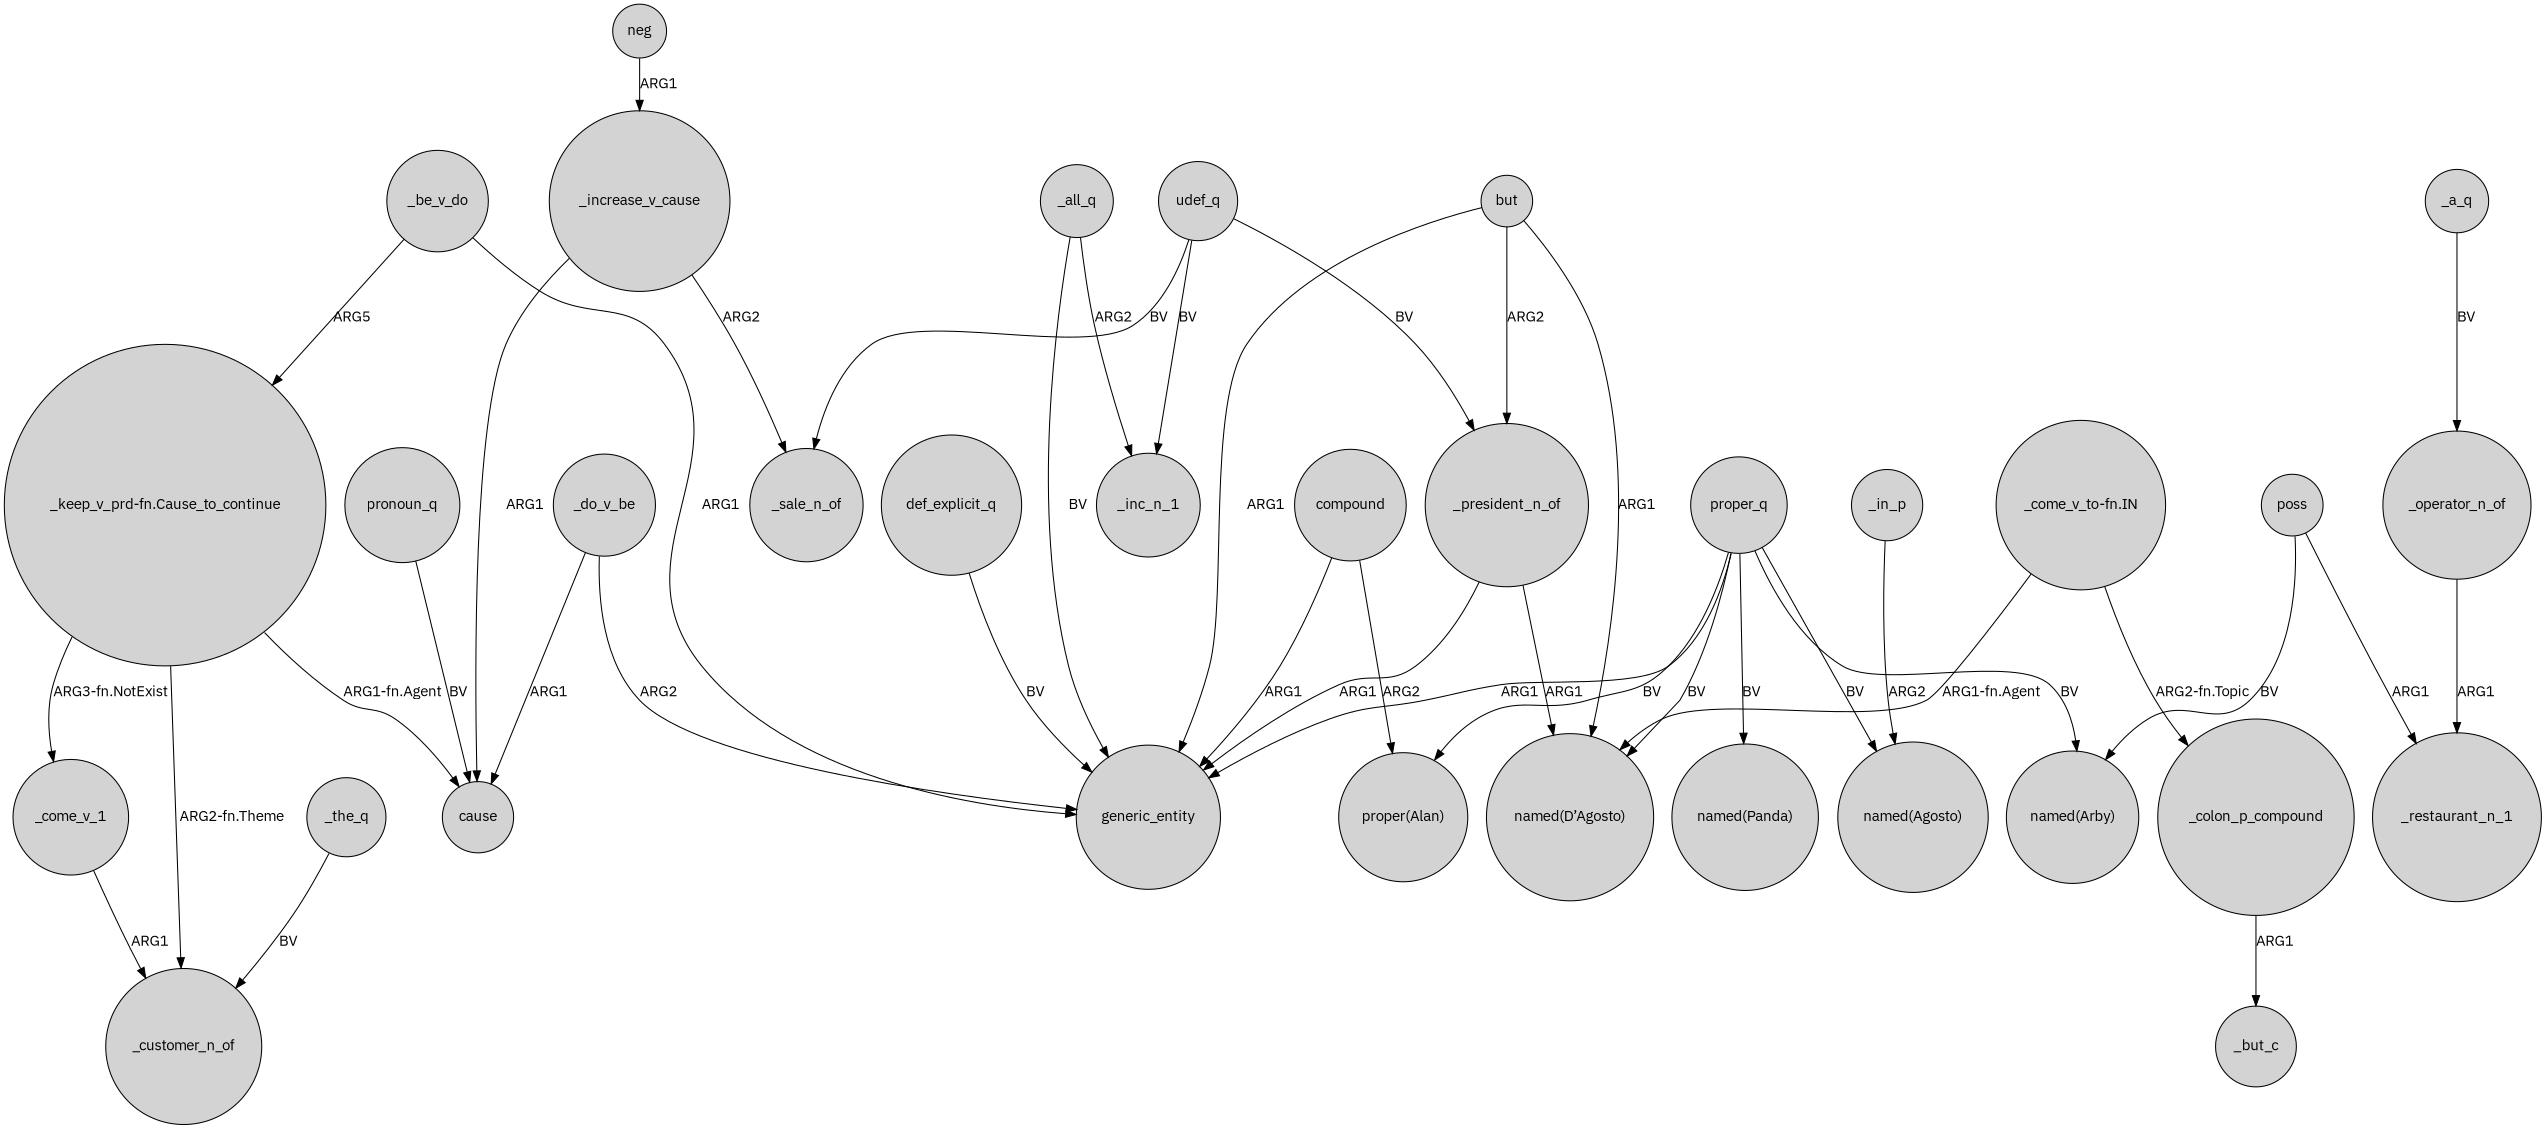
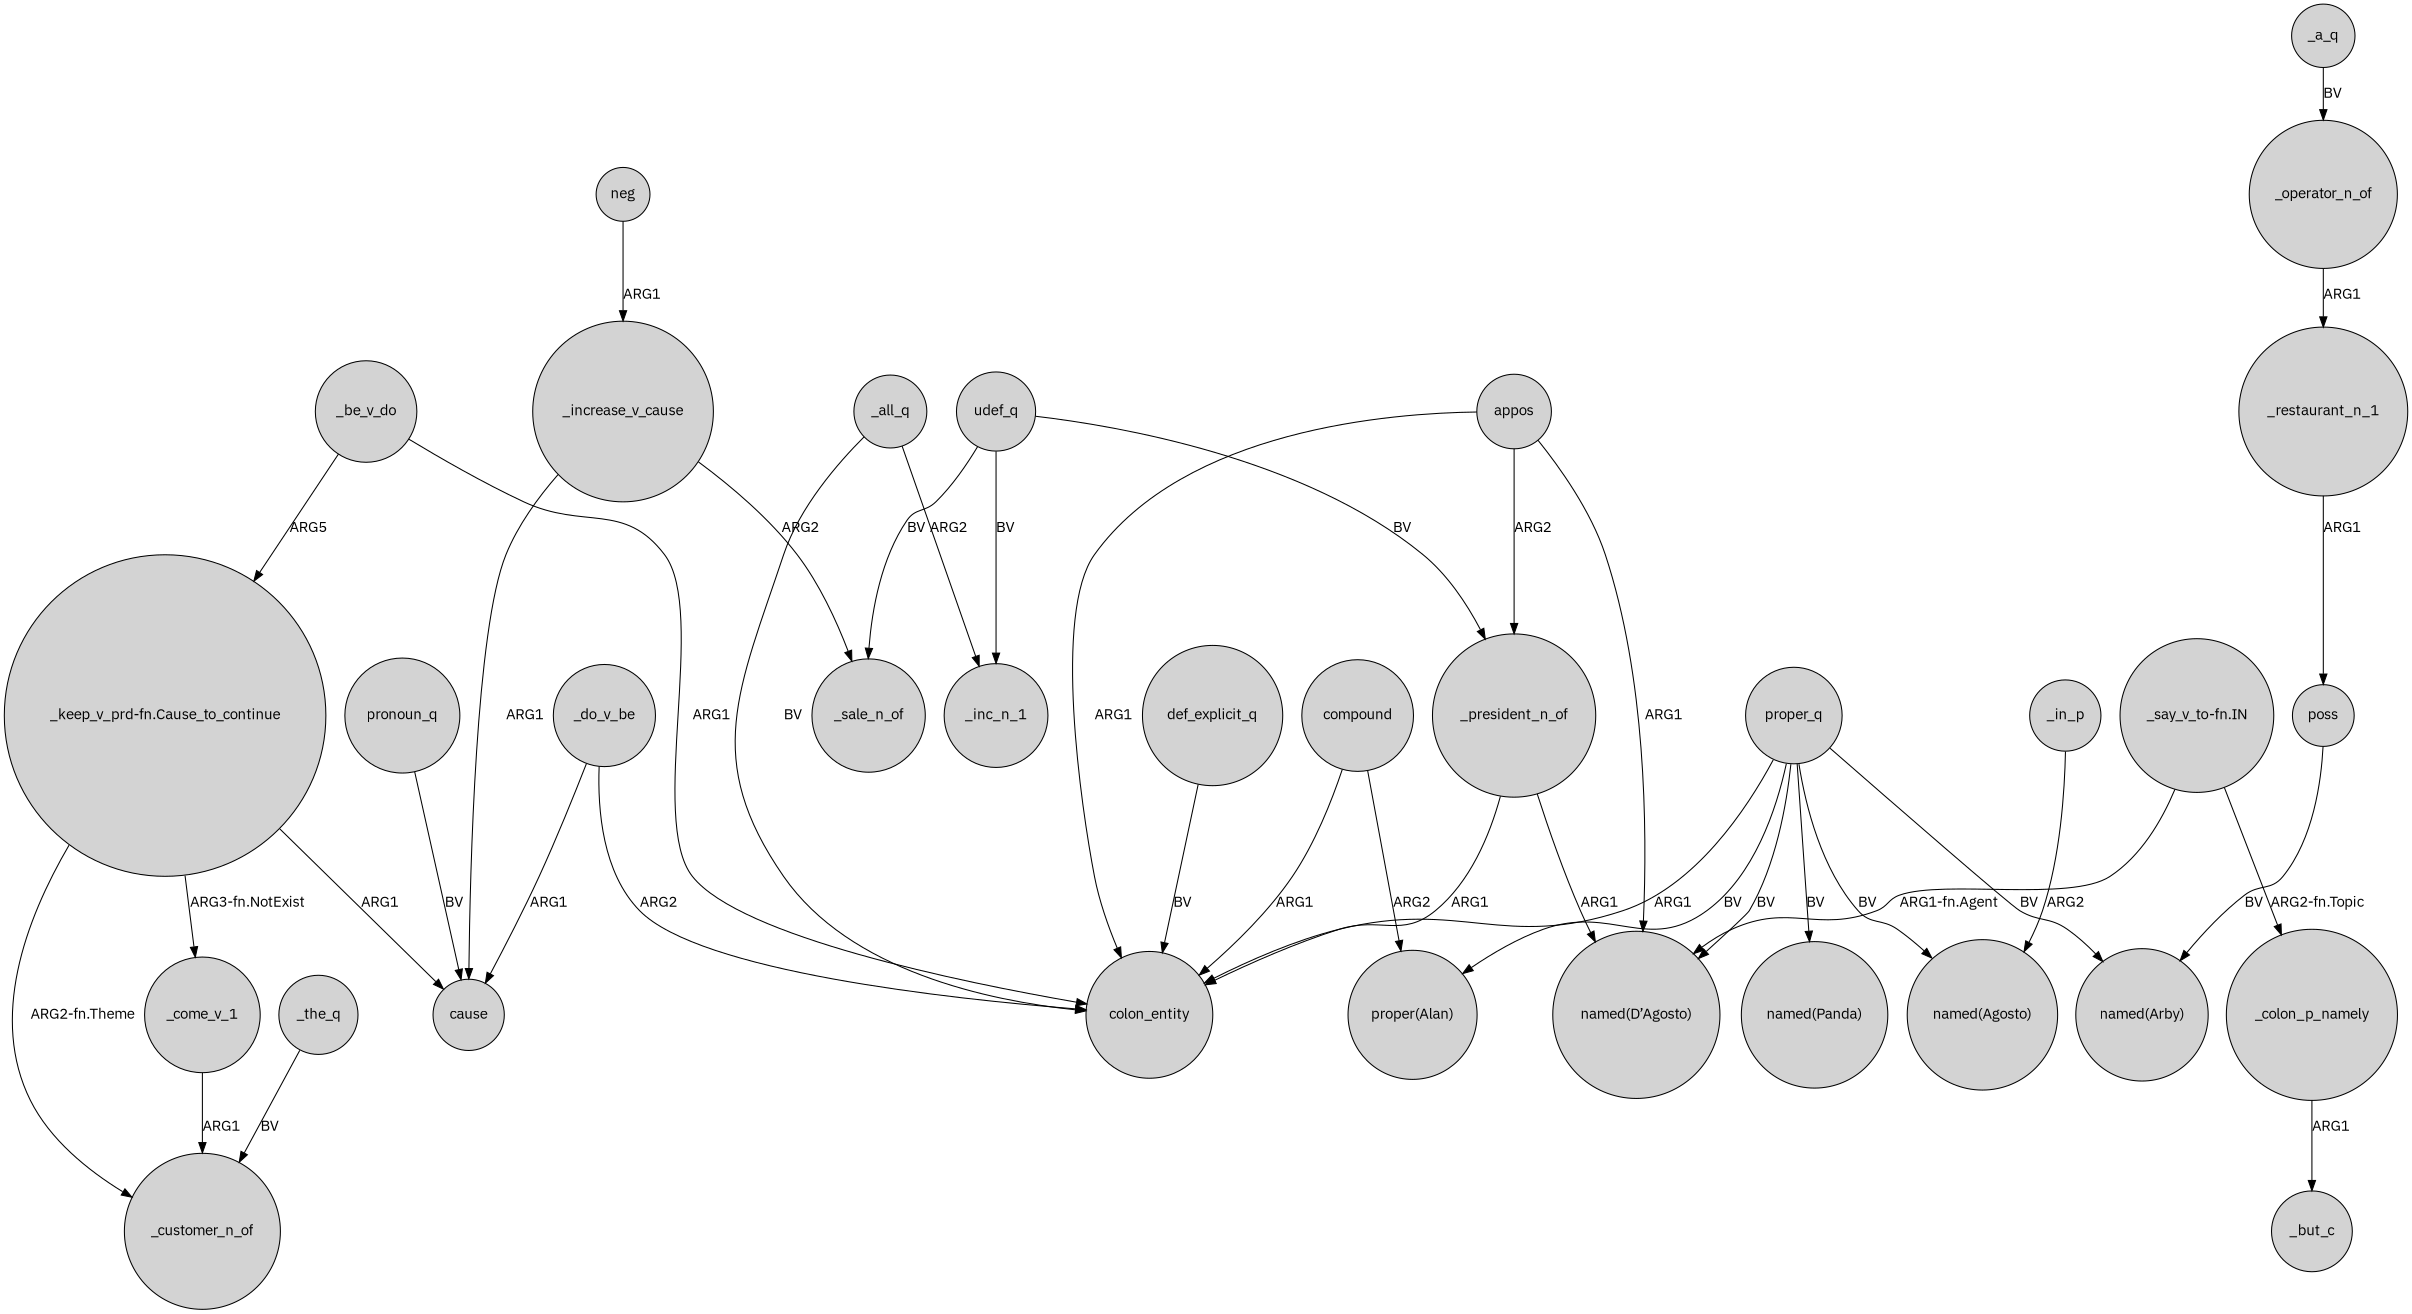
(1507, 201) -> (1514, 412)
(2081, 505) -> (2197, 716)
(2357, 634) -> (2323, 585)
(393, 692) -> (380, 903)
(1148, 817) -> (1149, 1015)
(2256, 817) -> (2312, 1015)
